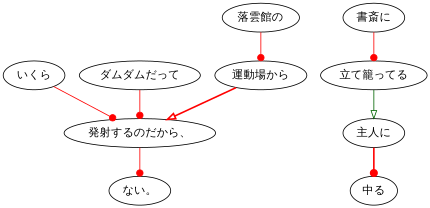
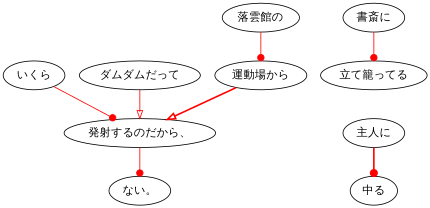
(374, 100) -> none
(140, 101) -> (140, 101)
